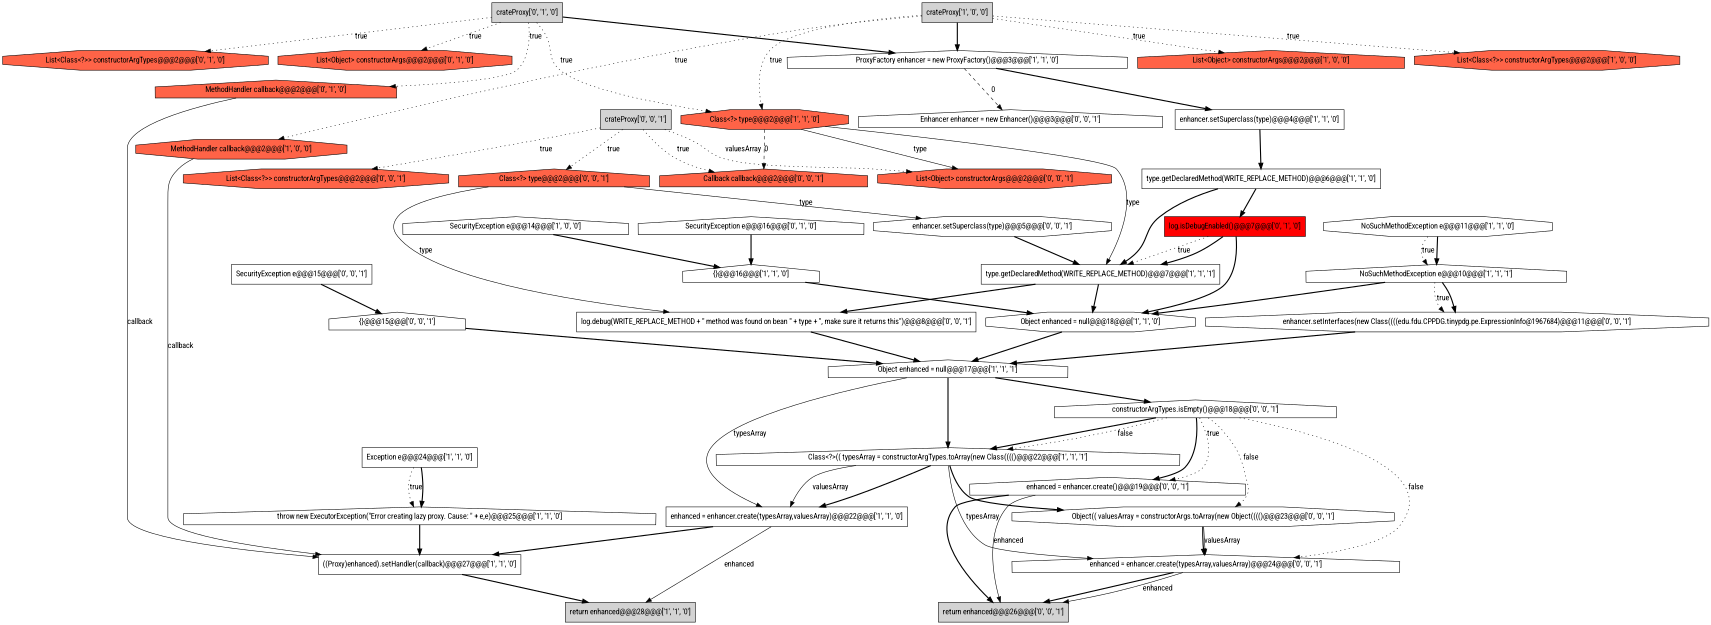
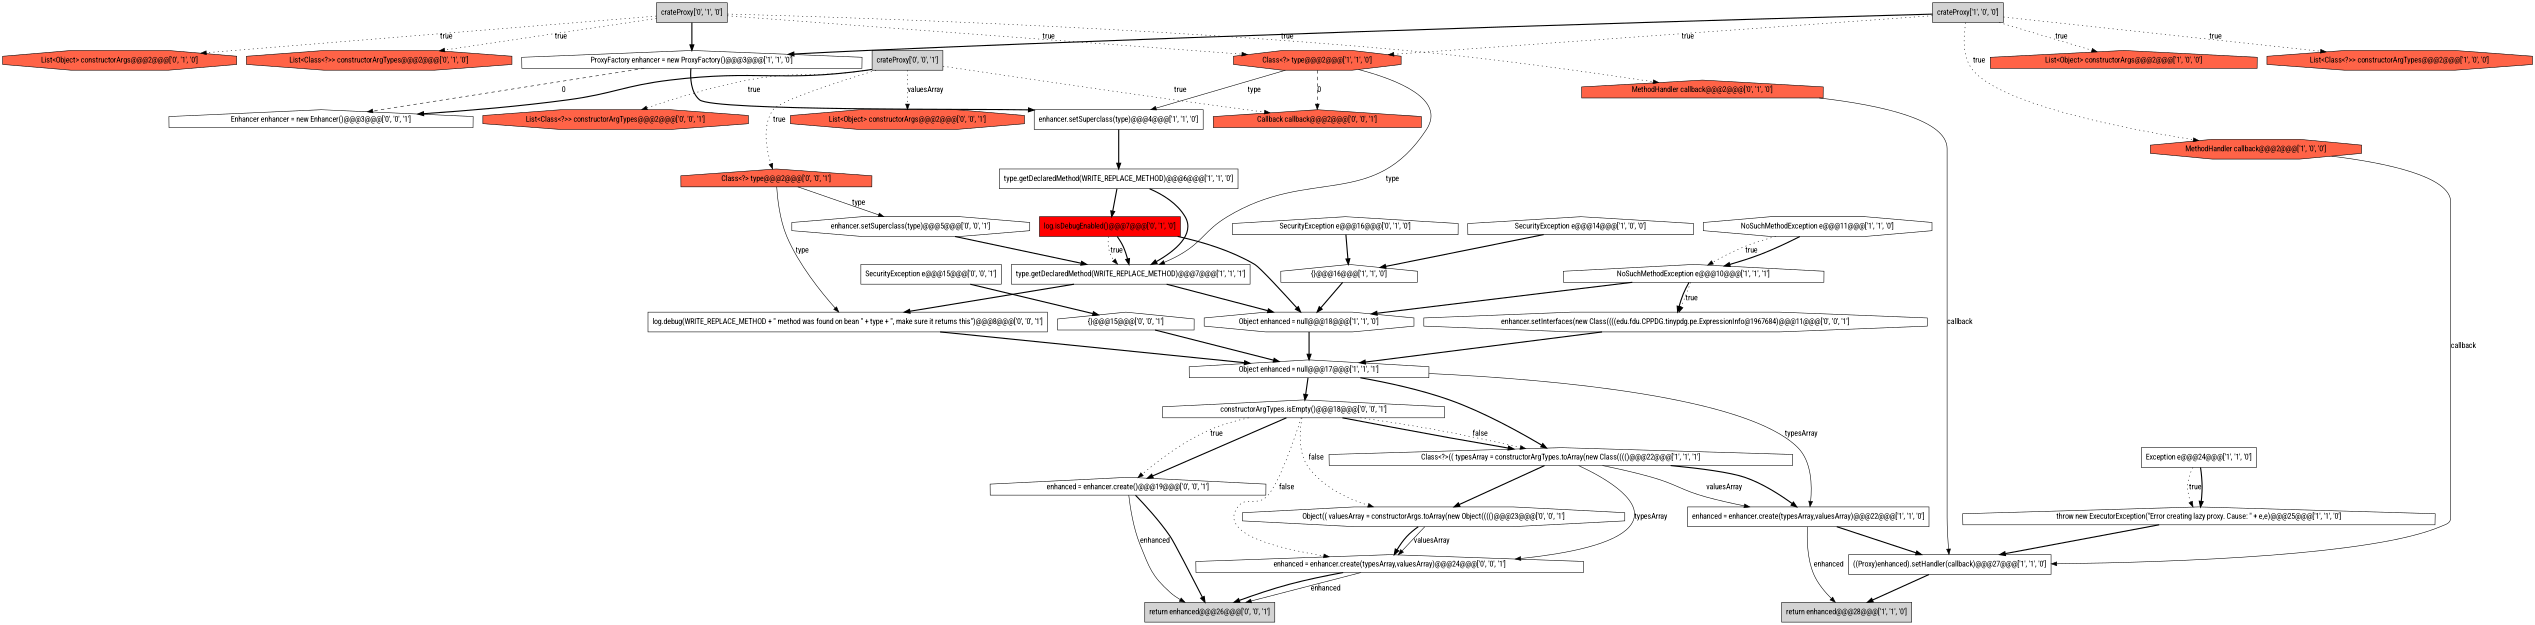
none -> (647, 84)
(877, 148) -> (1221, 89)
